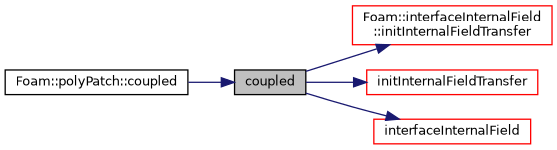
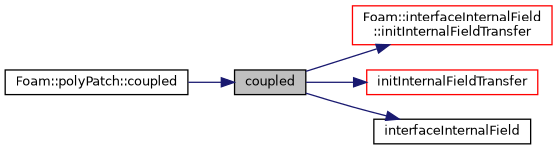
(452, 132) -> (452, 132)
